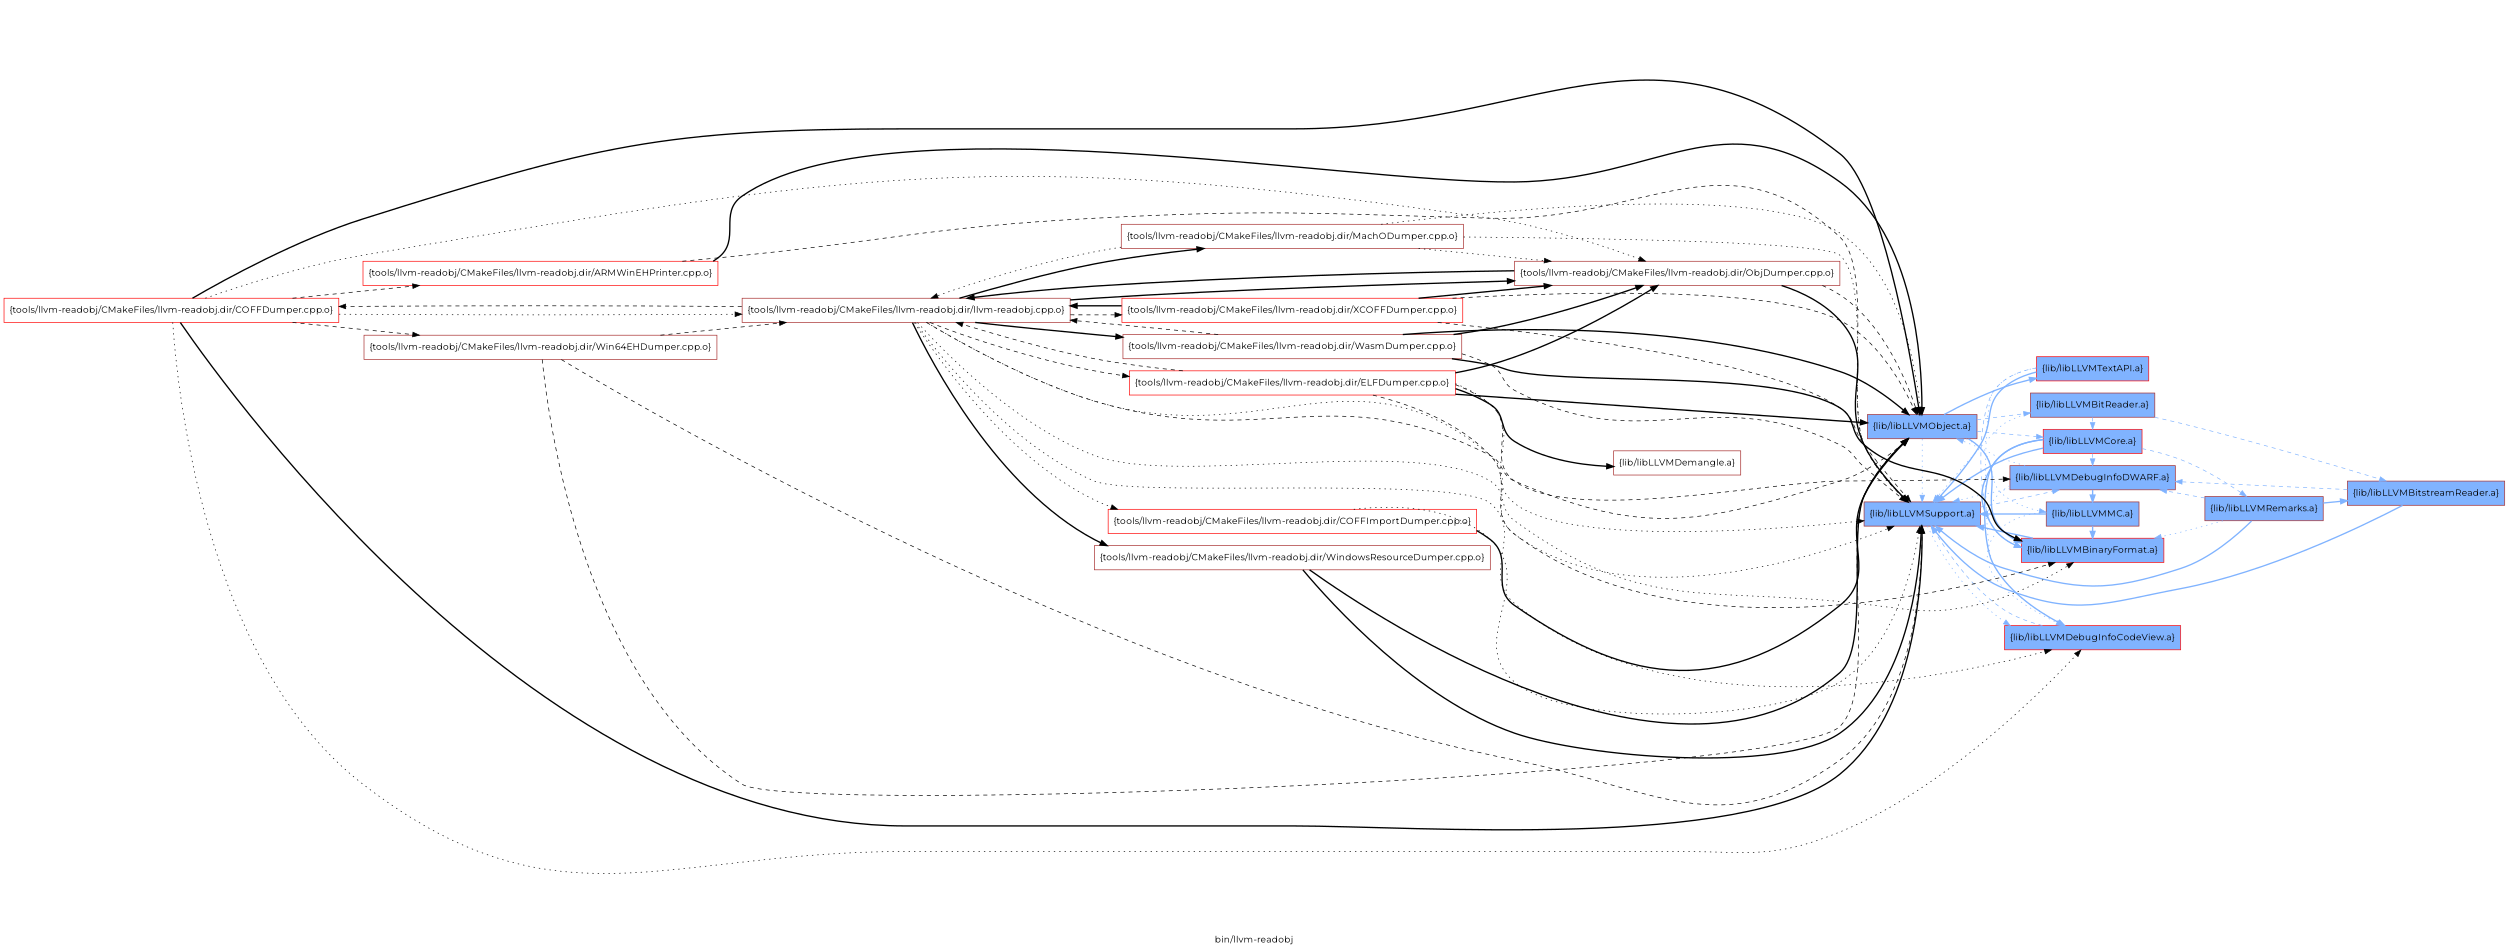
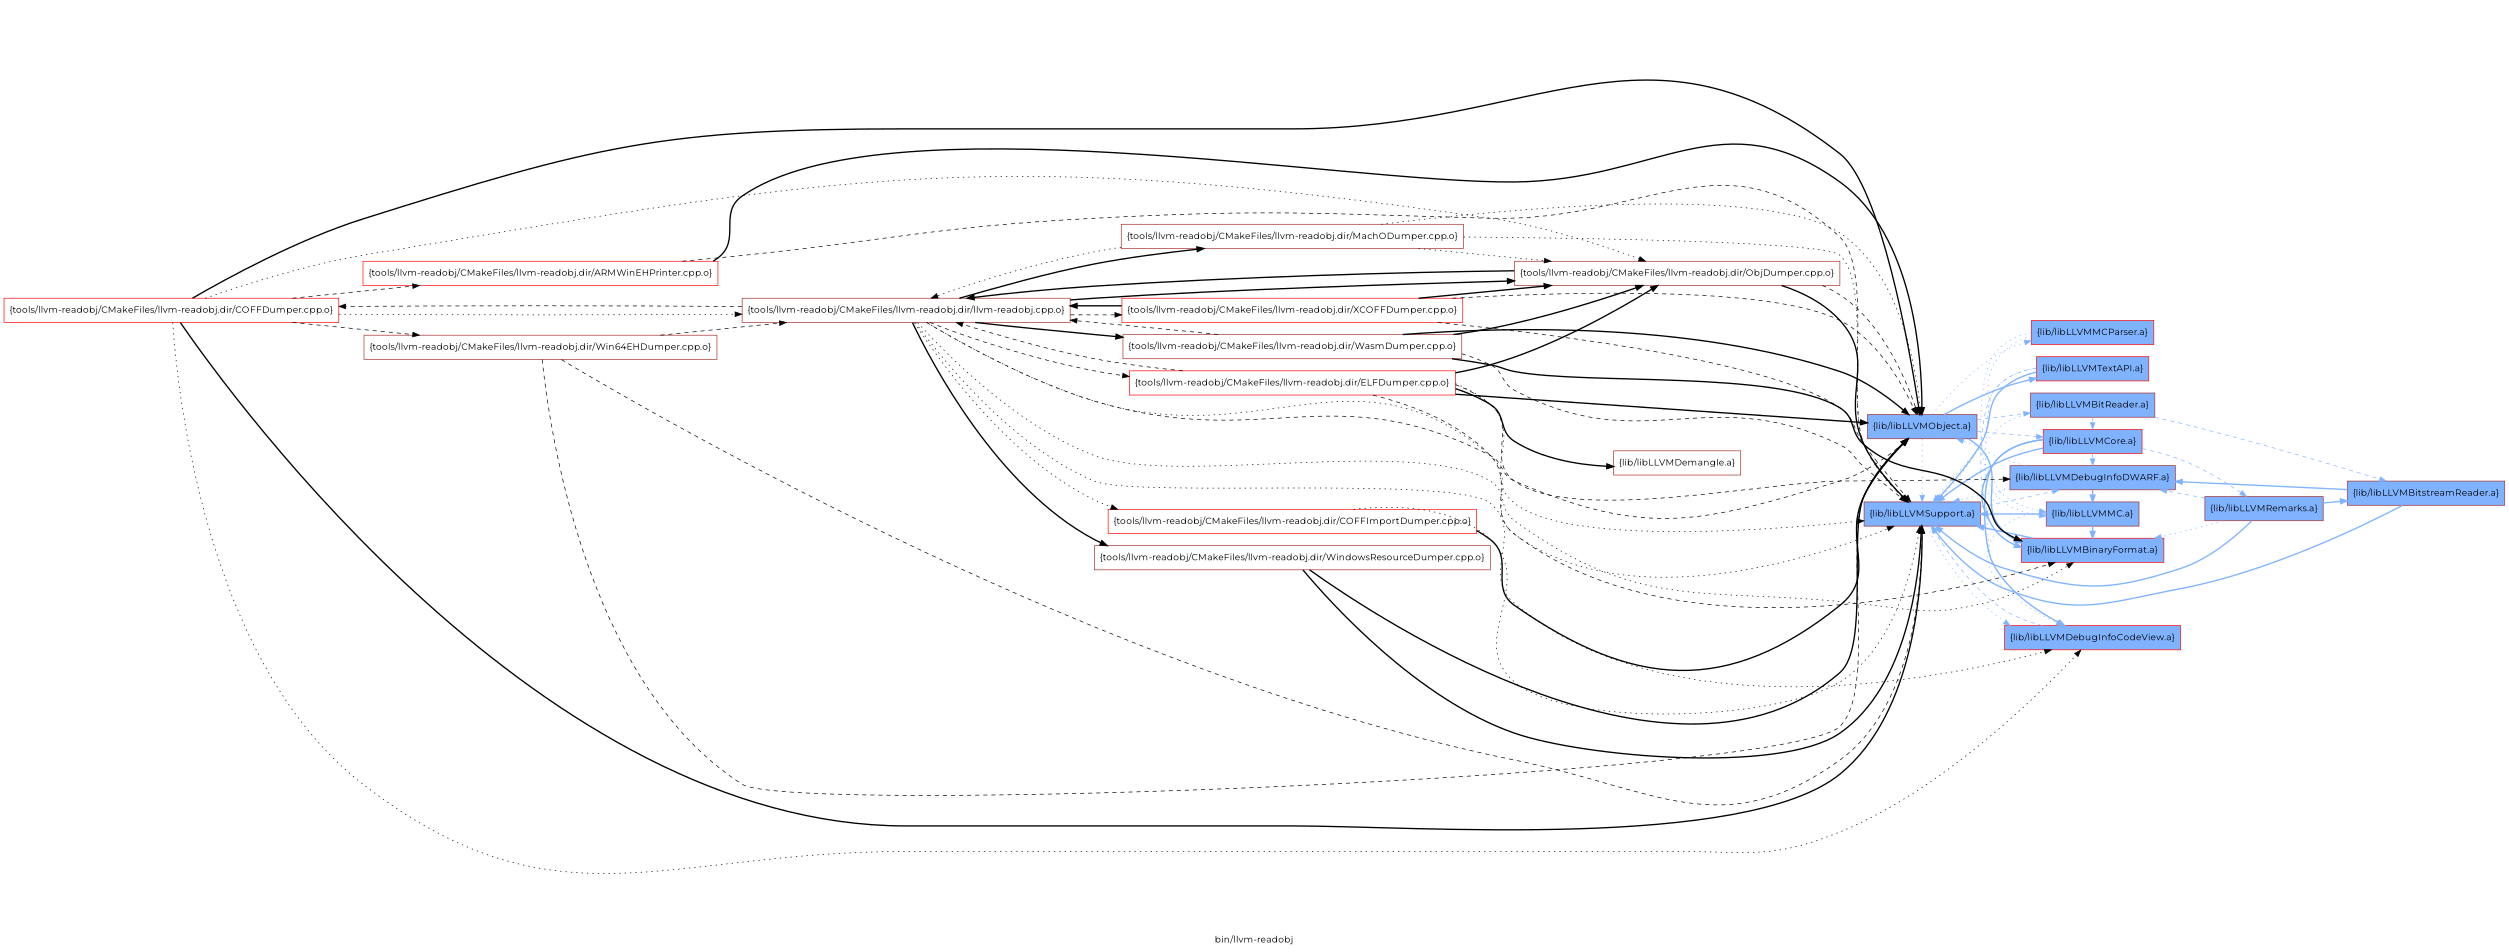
none -> (2093, 333)
(2265, 486) -> (2265, 486)
